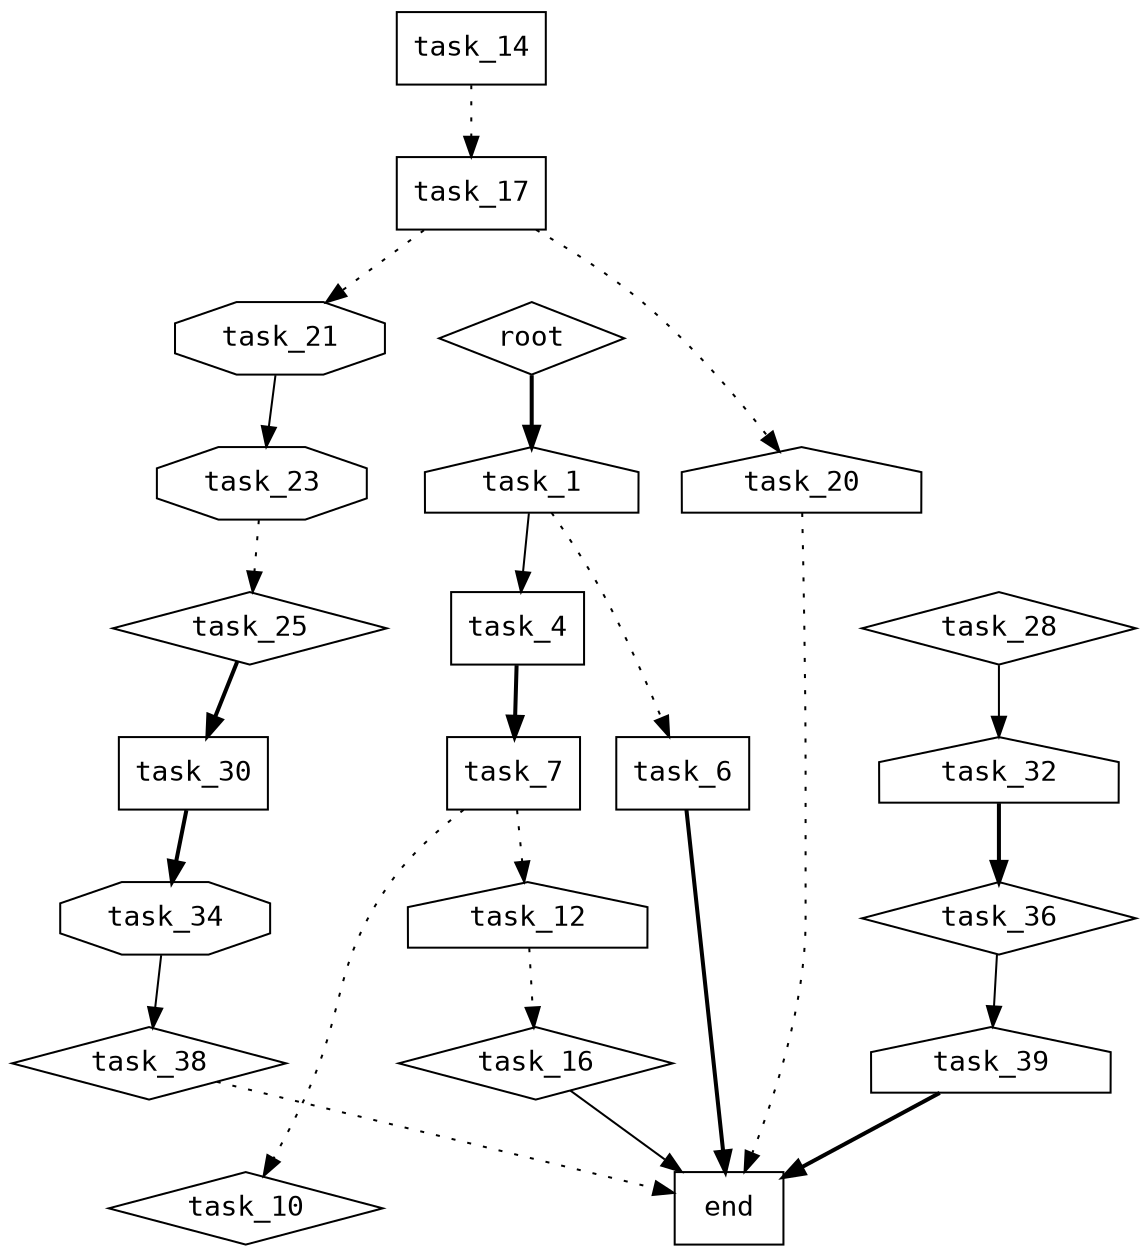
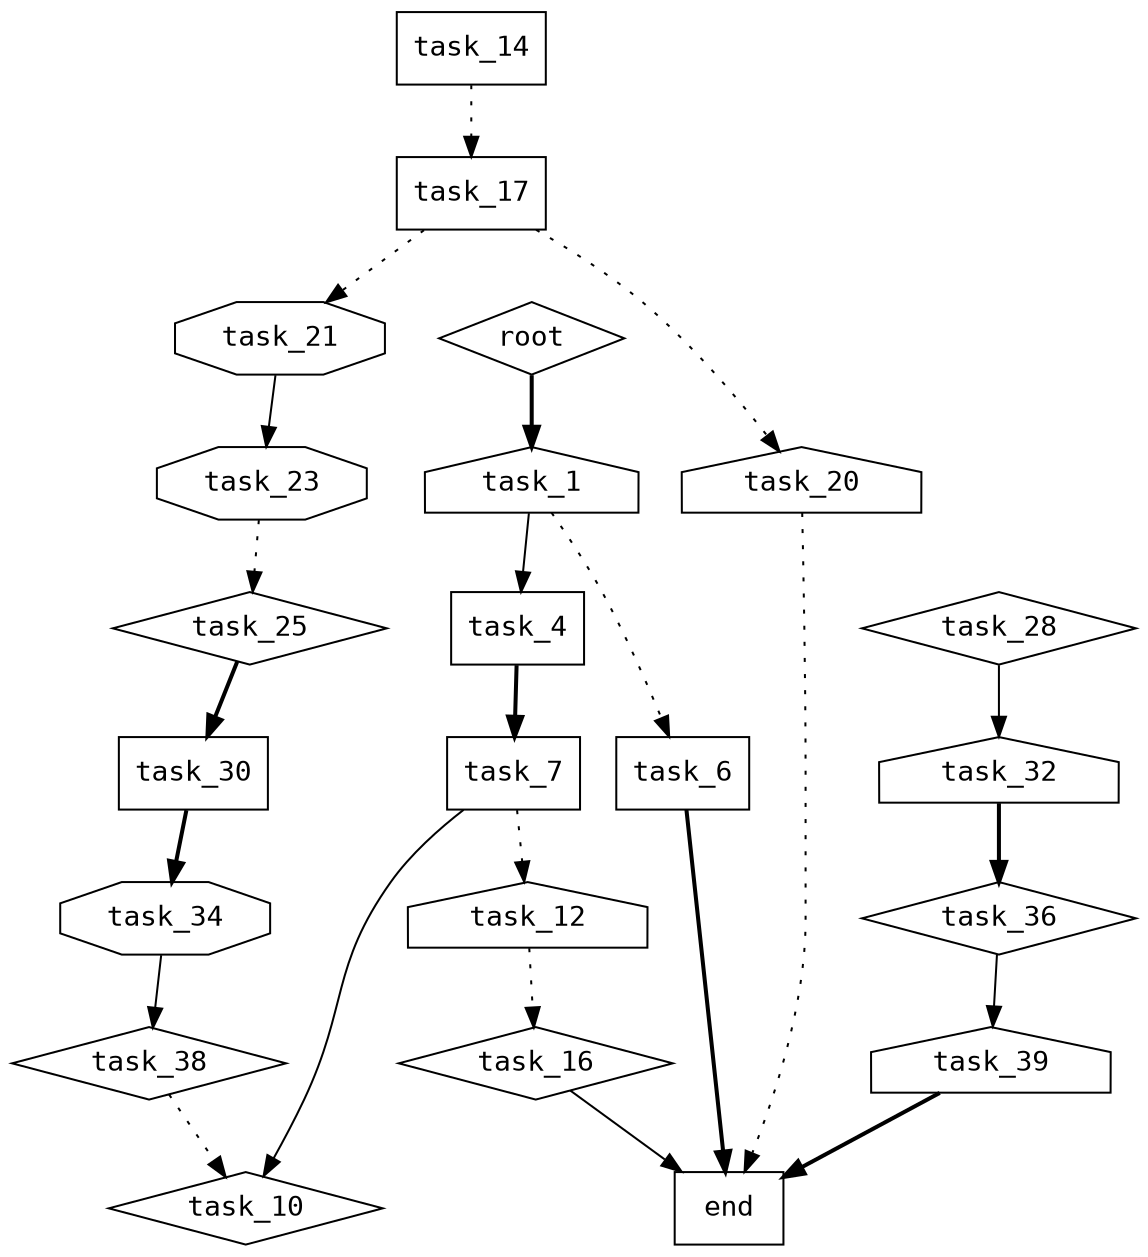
(346, 970) -> (346, 970)
(435, 1135) -> (192, 1127)
